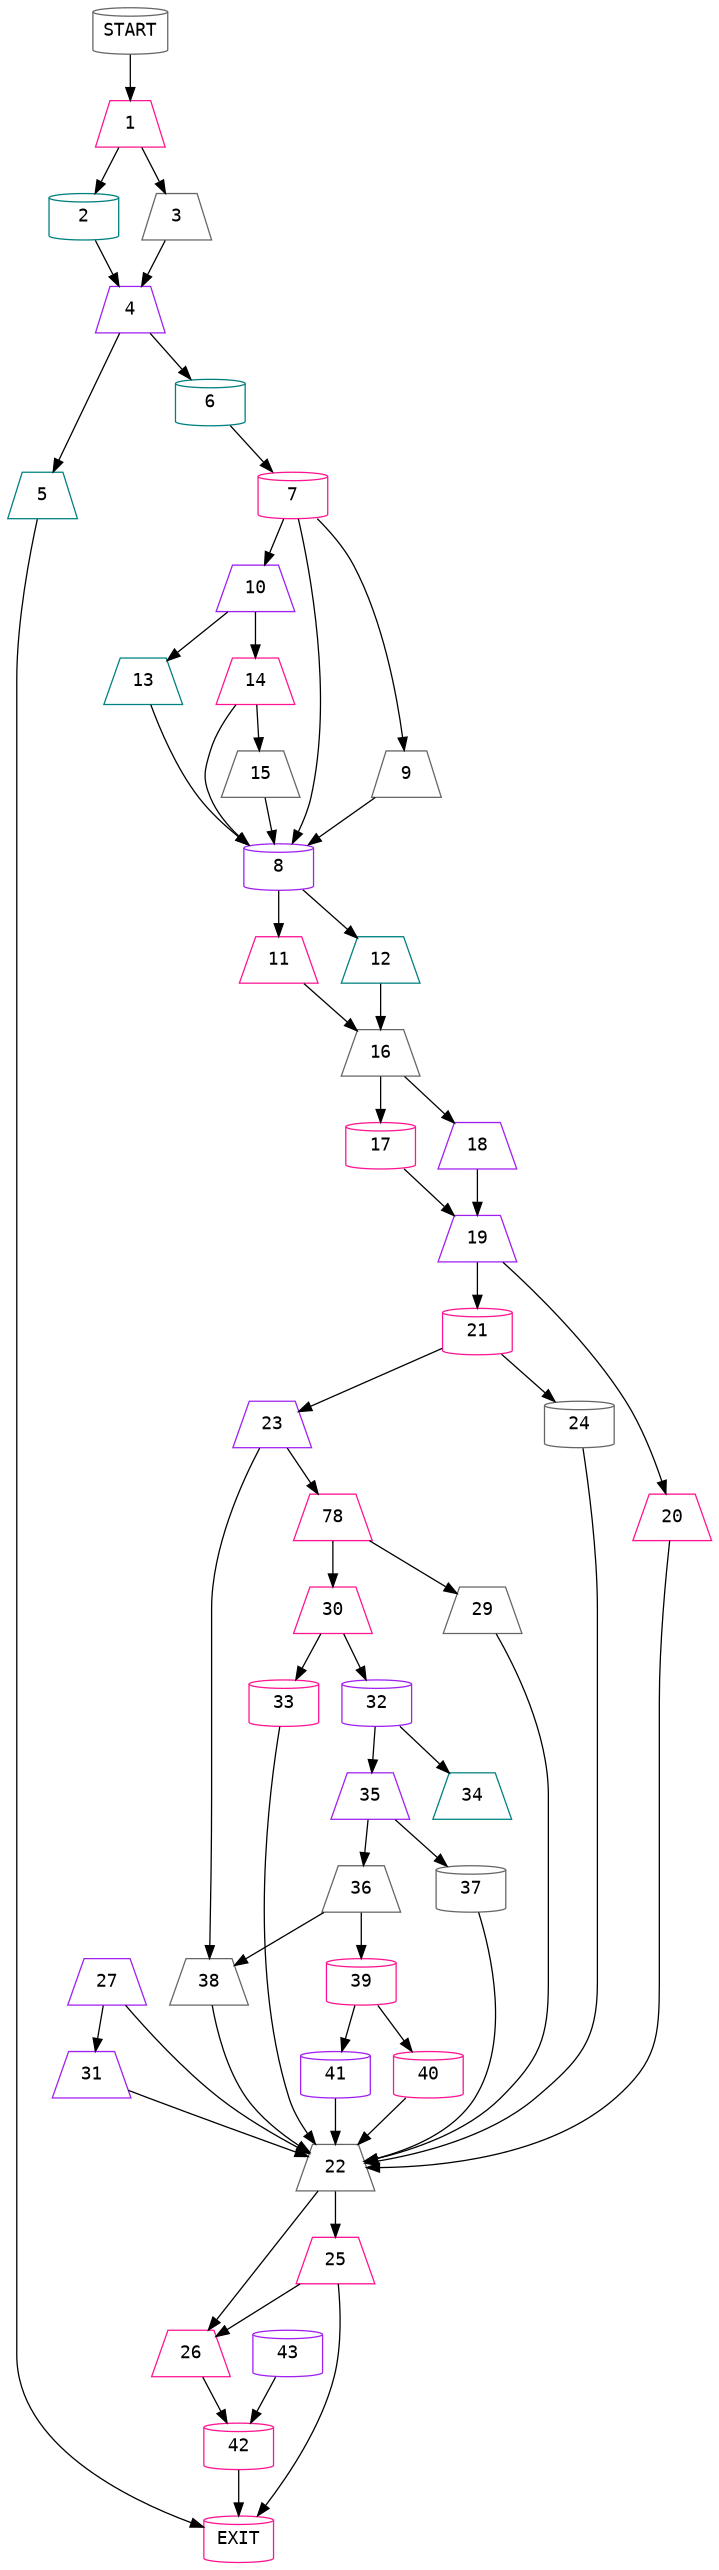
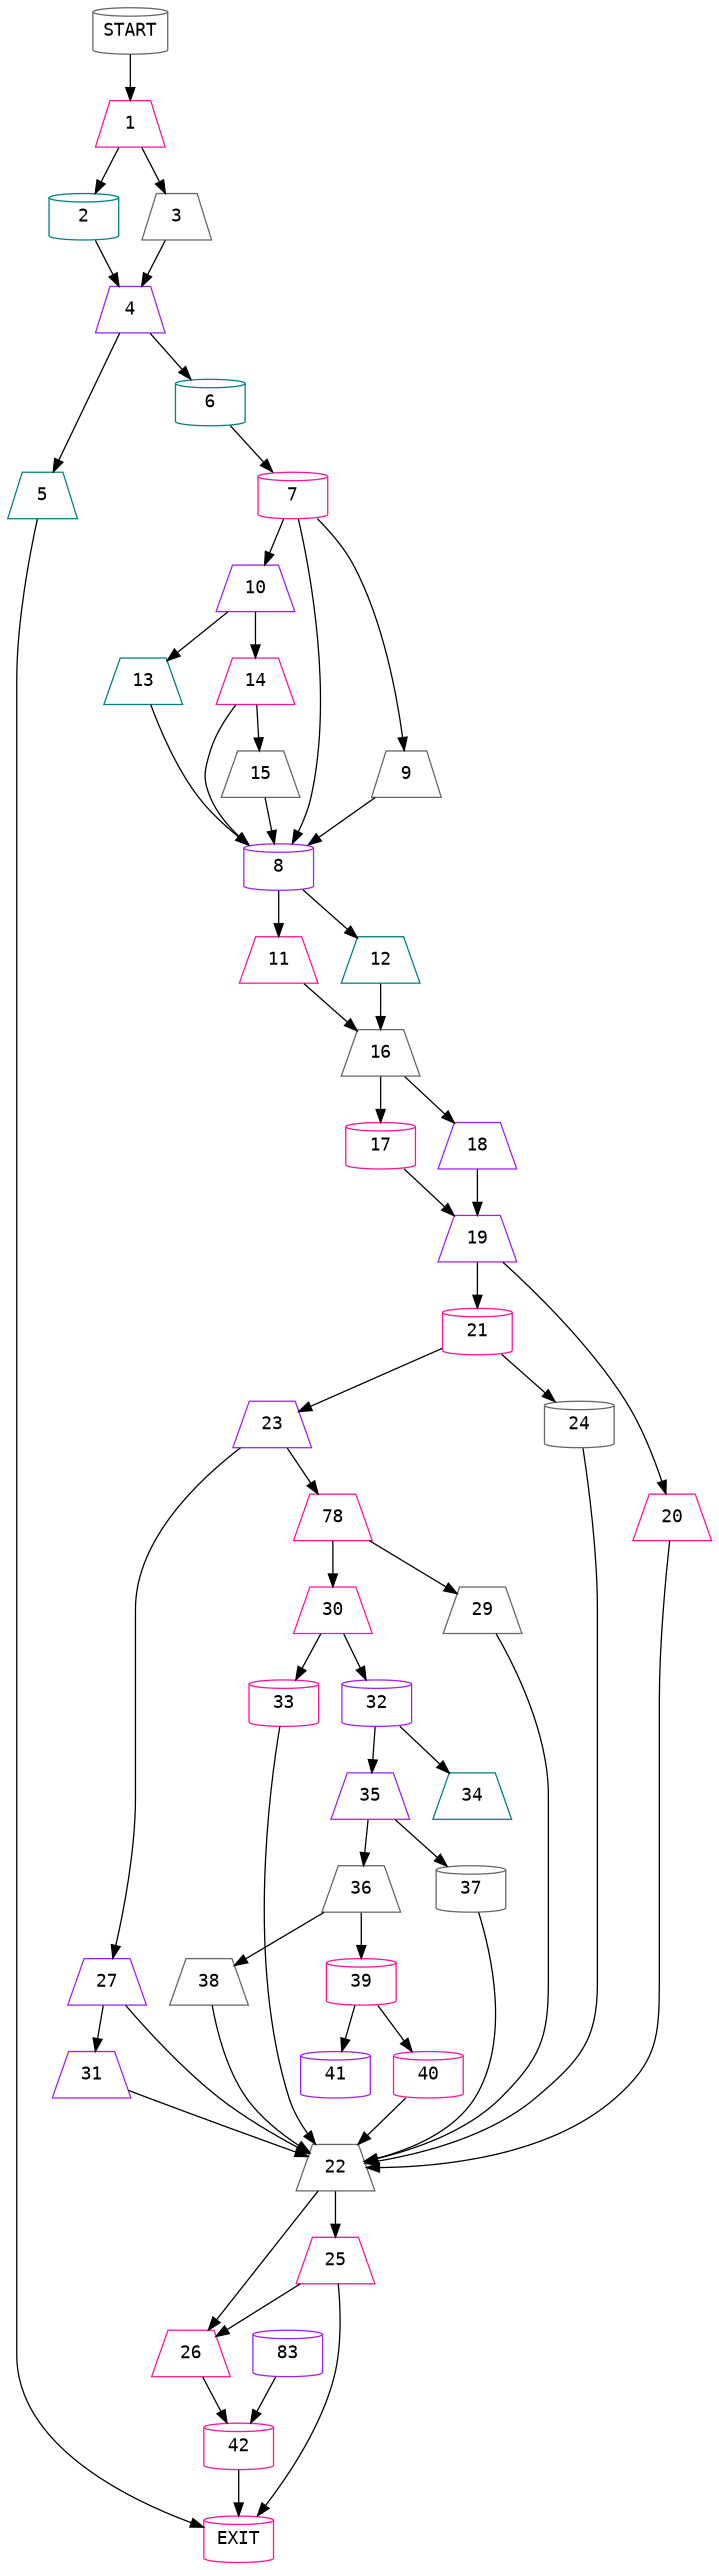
(212, 1693) -> (135, 1679)
(335, 2115) -> none
(288, 2353) -> (288, 2353)
